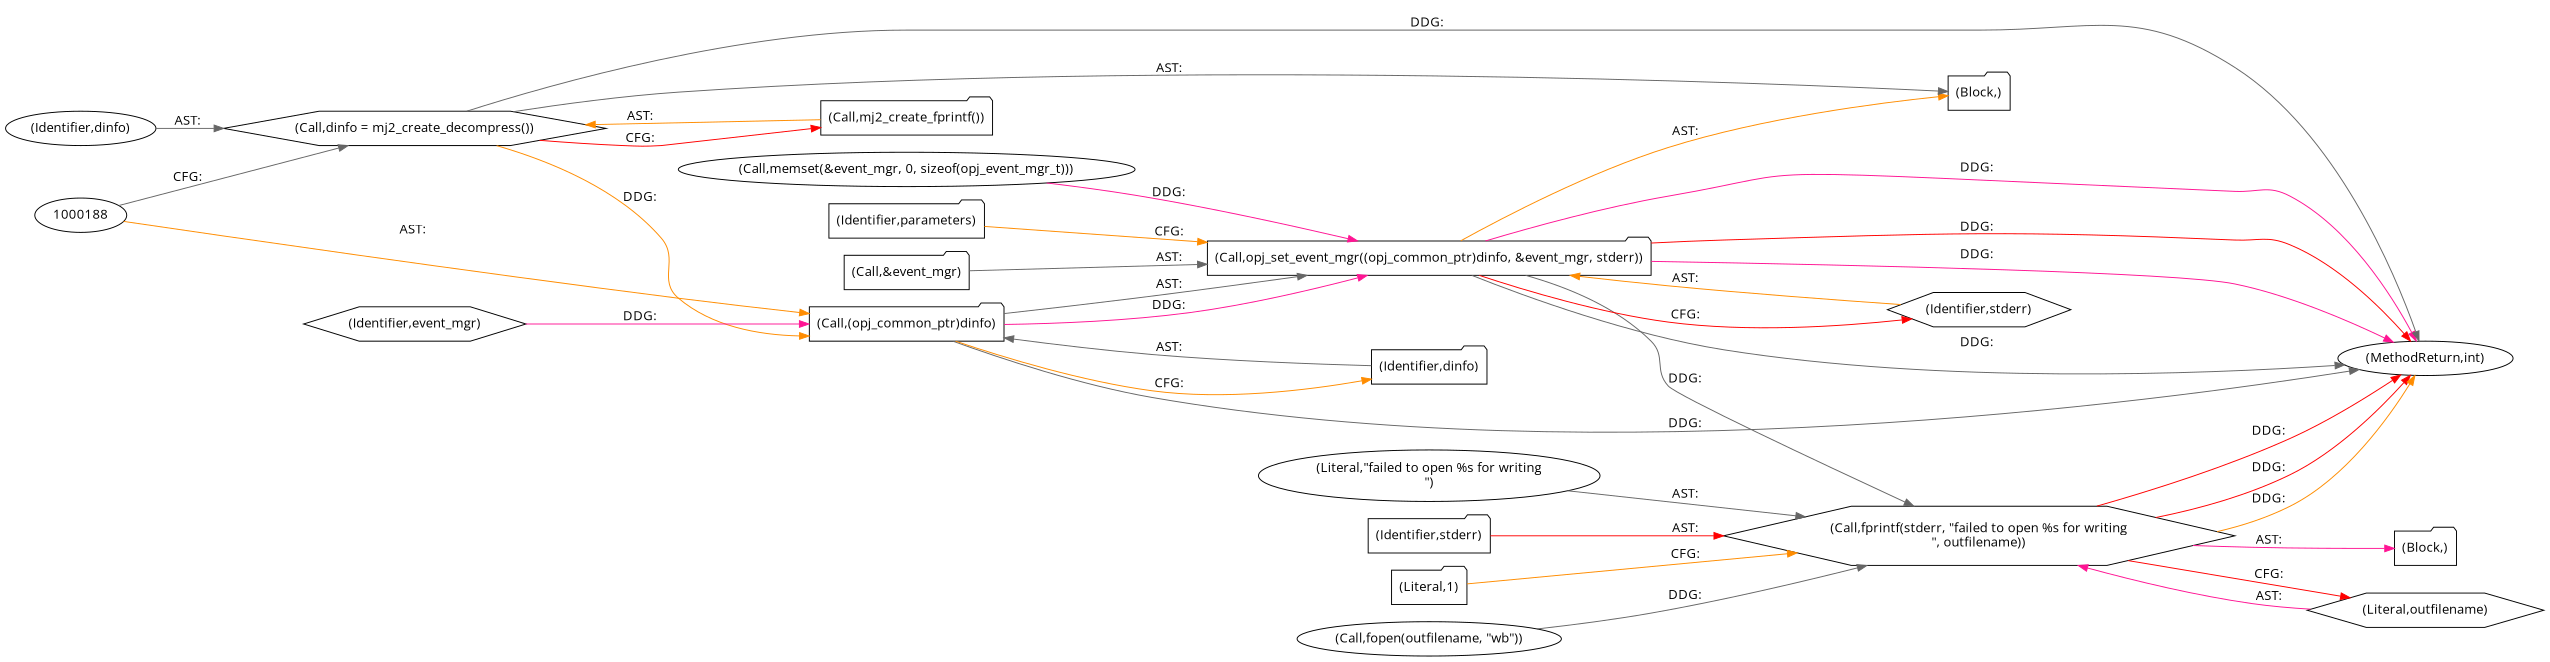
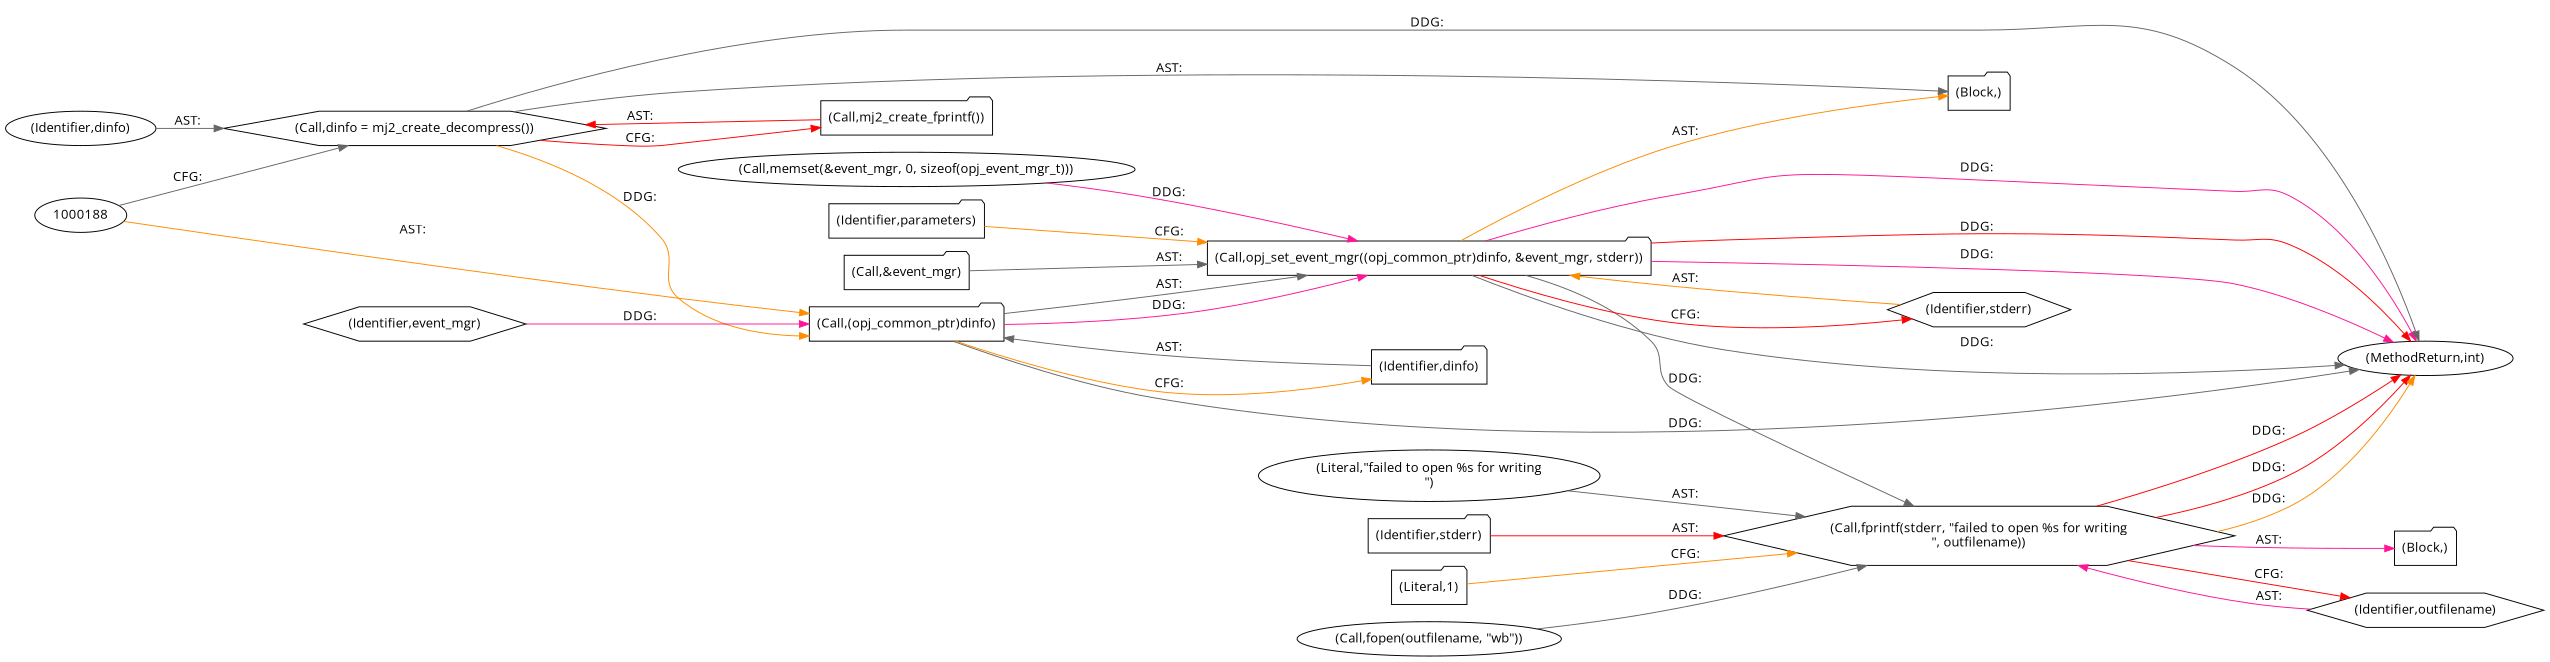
(708, 122) -> (708, 122)
(2425, 610) -> (2425, 610)
